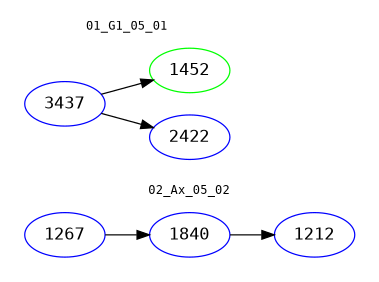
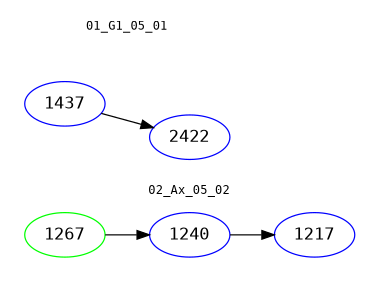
(190, 70) -> none
(65, 104) -> (65, 104)
(65, 235) -> (65, 235)
(190, 235) -> (190, 235)
(315, 235) -> (315, 235)
